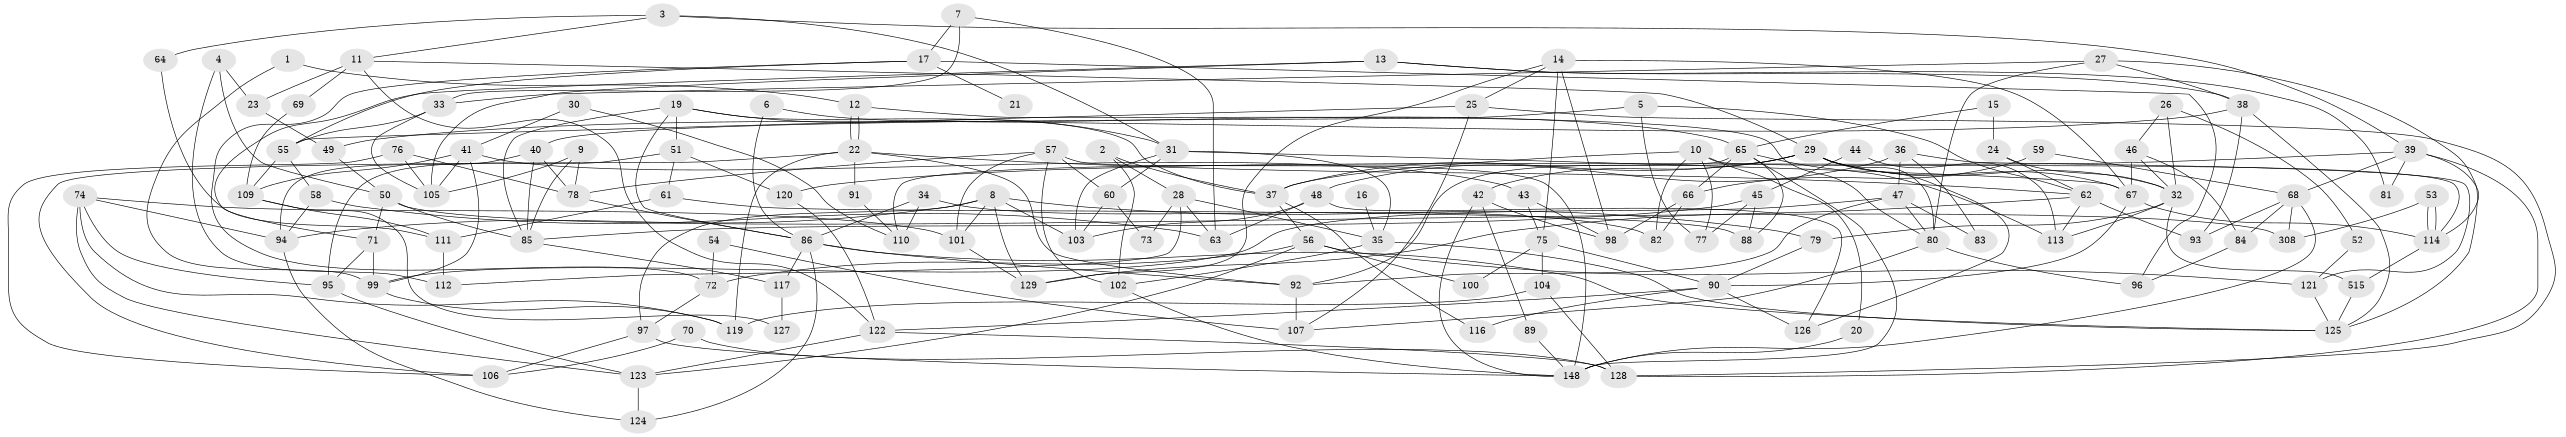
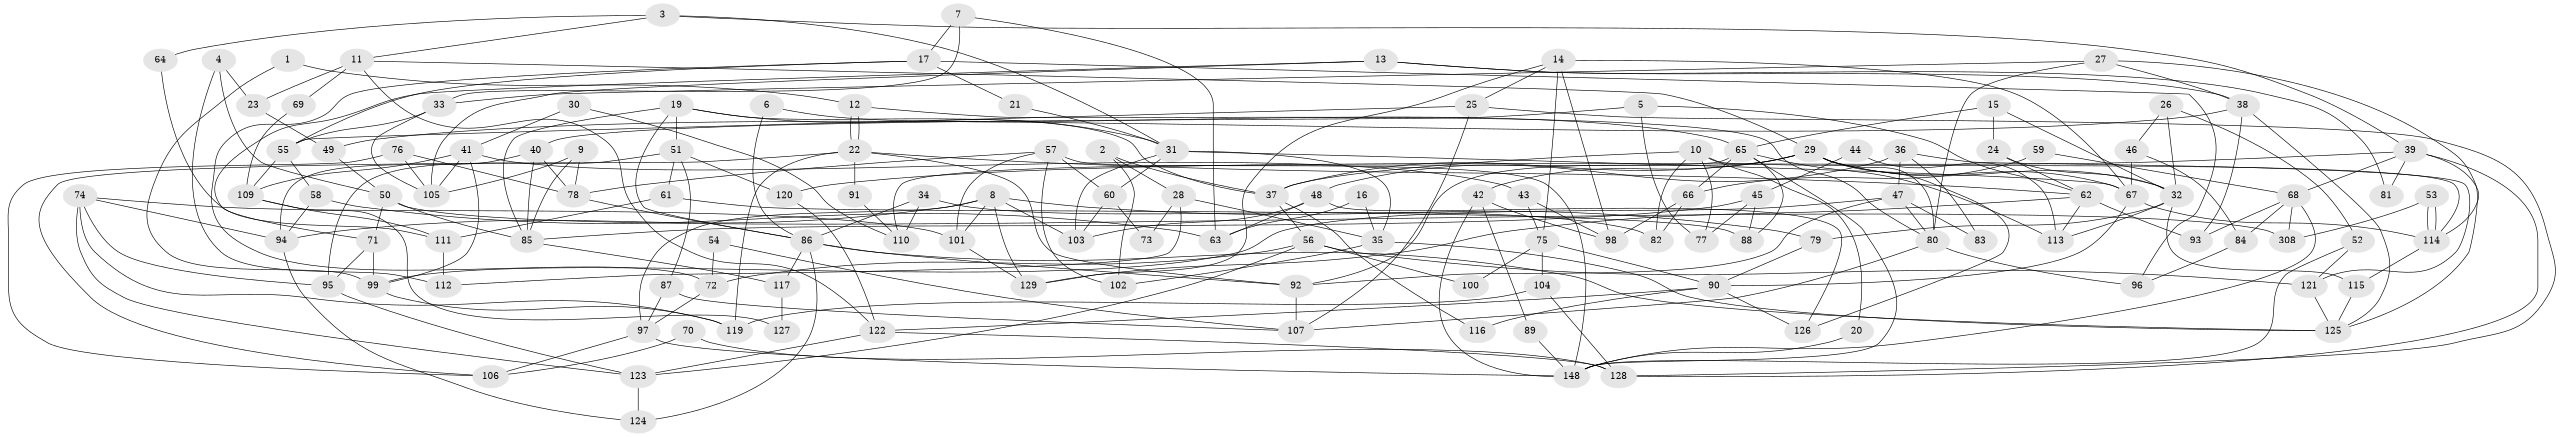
none -> (1108, 128)
(2157, 176) -> (2085, 151)
(1197, 218) -> (1289, 219)
none -> (666, 286)
(2356, 286) -> (2356, 286)
(1339, 355) -> (1992, 364)
